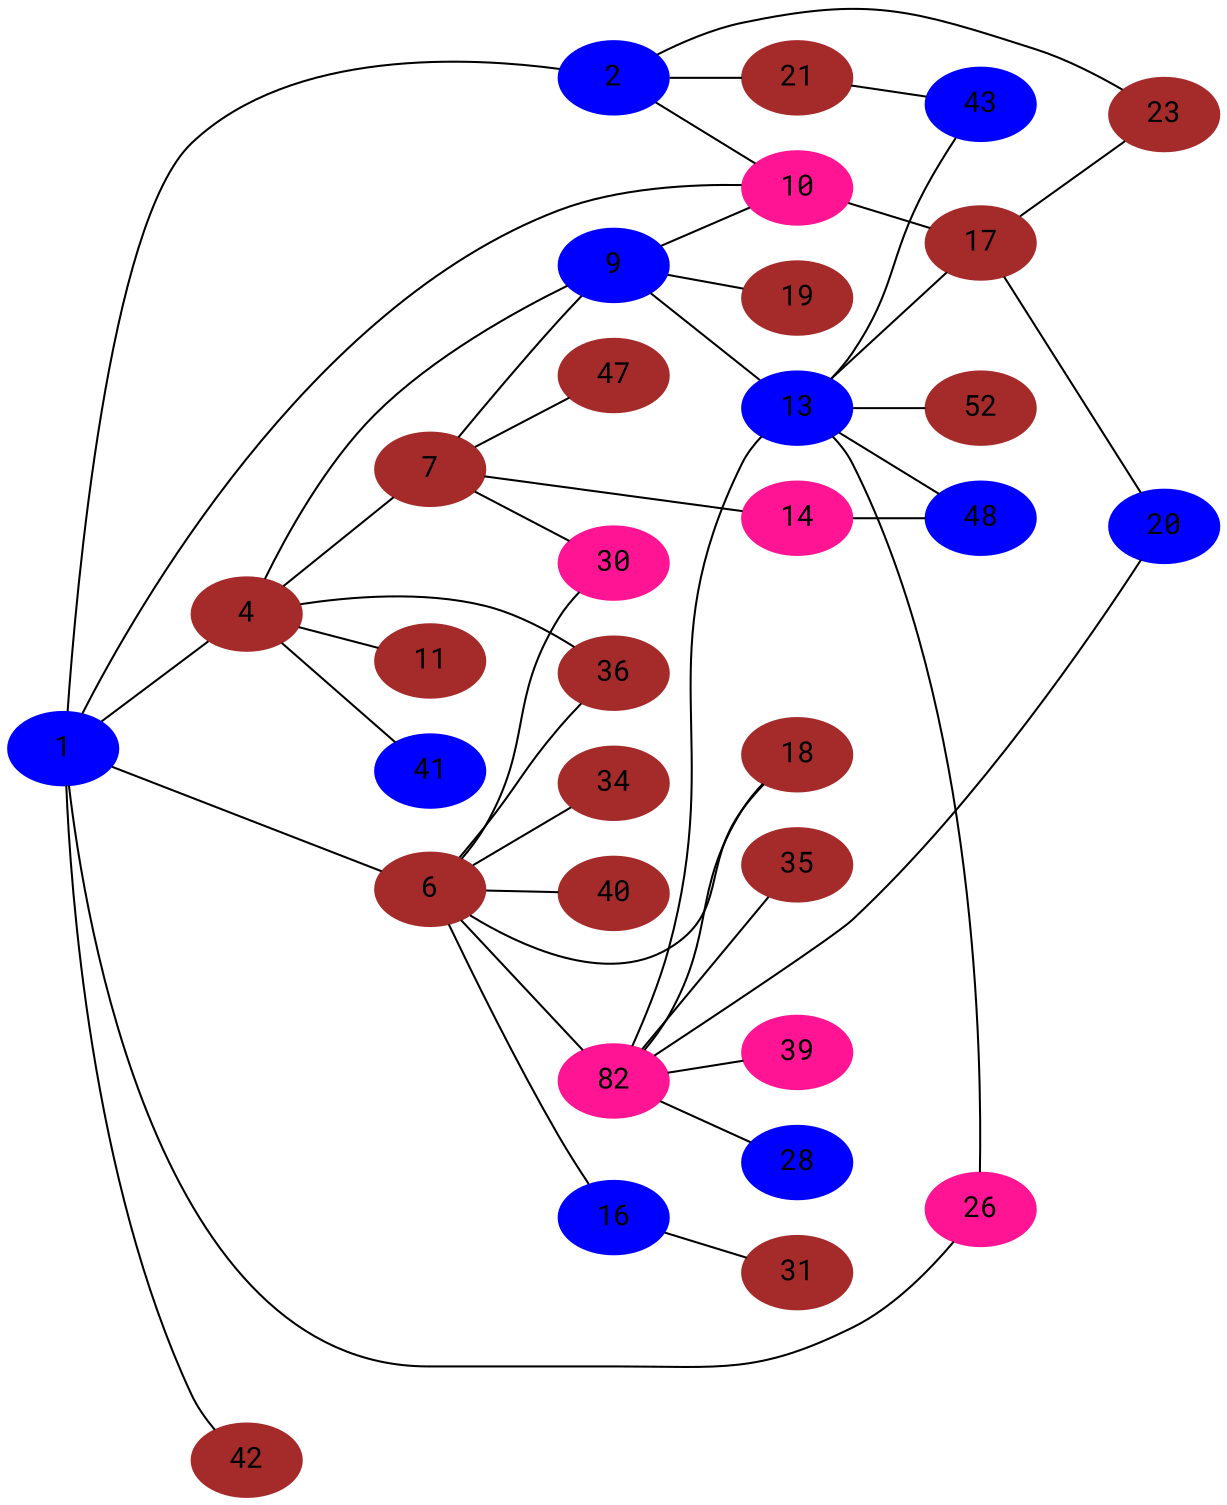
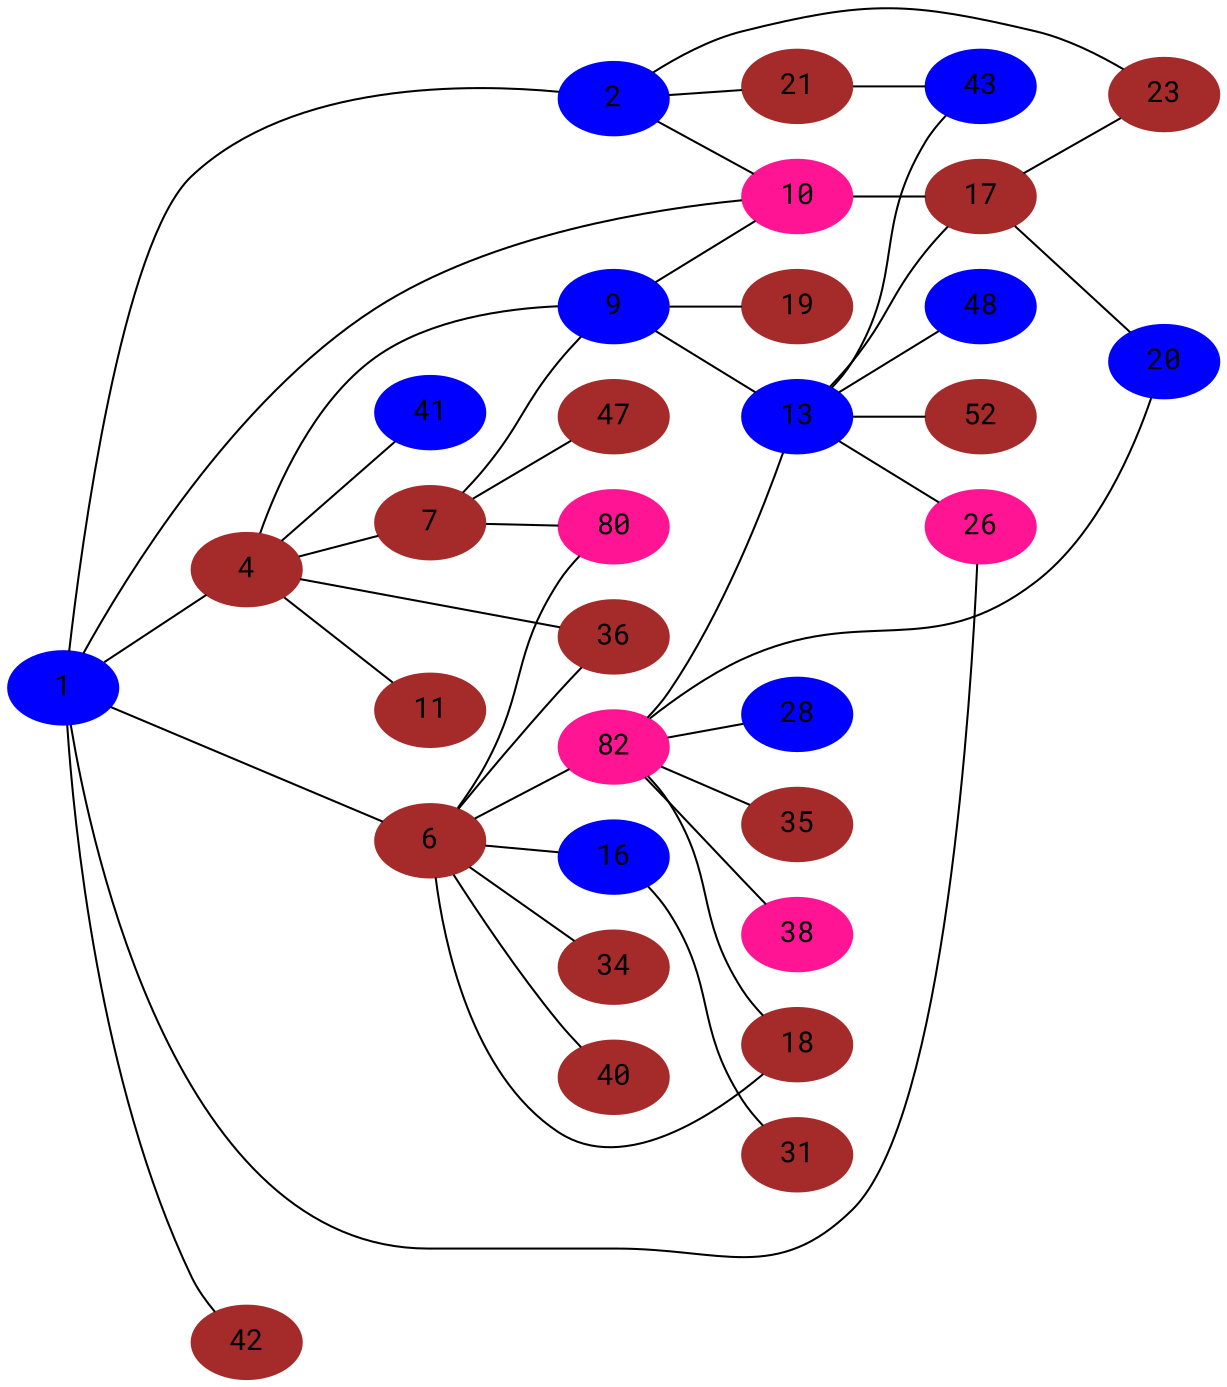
(797, 518) -> none
(614, 563) -> (614, 527)
(797, 1052) -> (797, 935)
